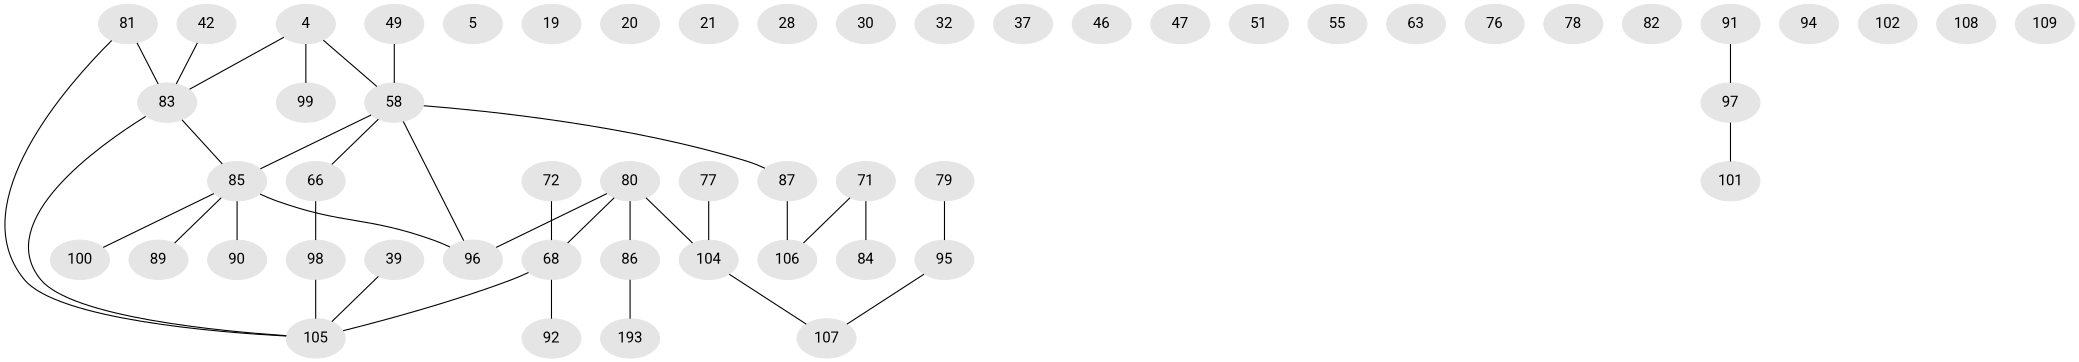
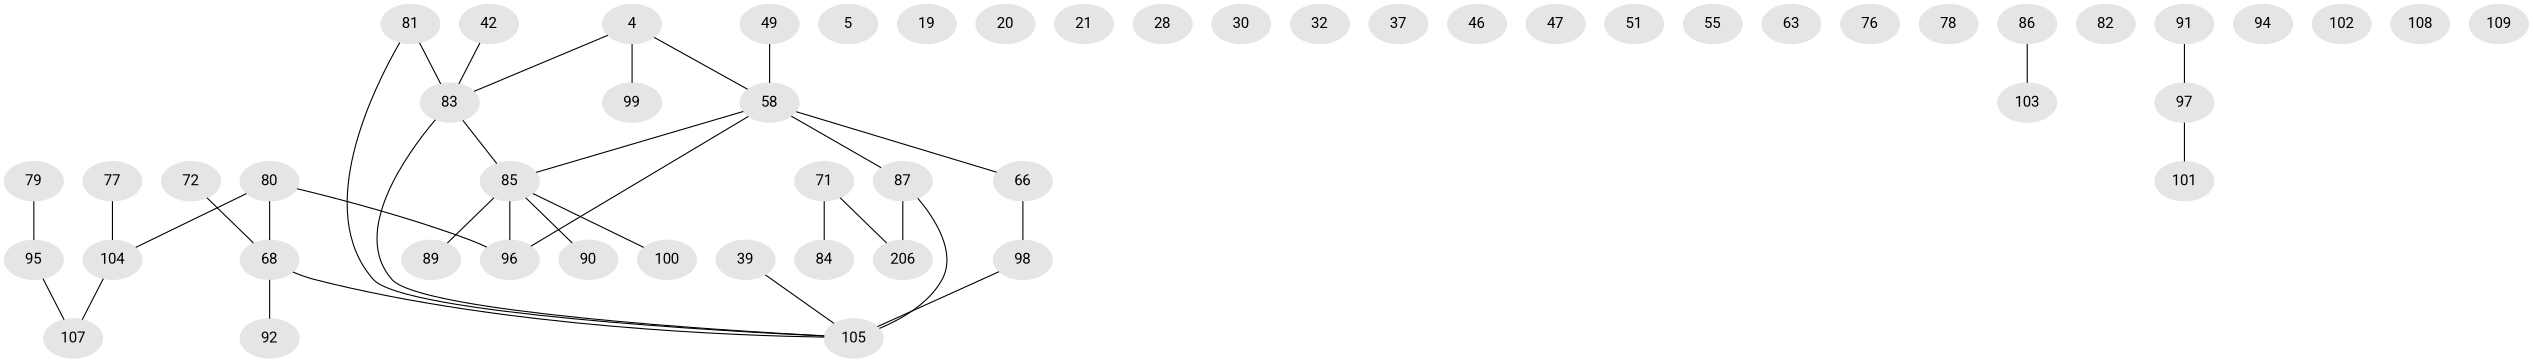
(630, 221) -> none
(787, 260) -> (903, 260)
none -> (944, 275)
(630, 338) -> (2027, 103)
